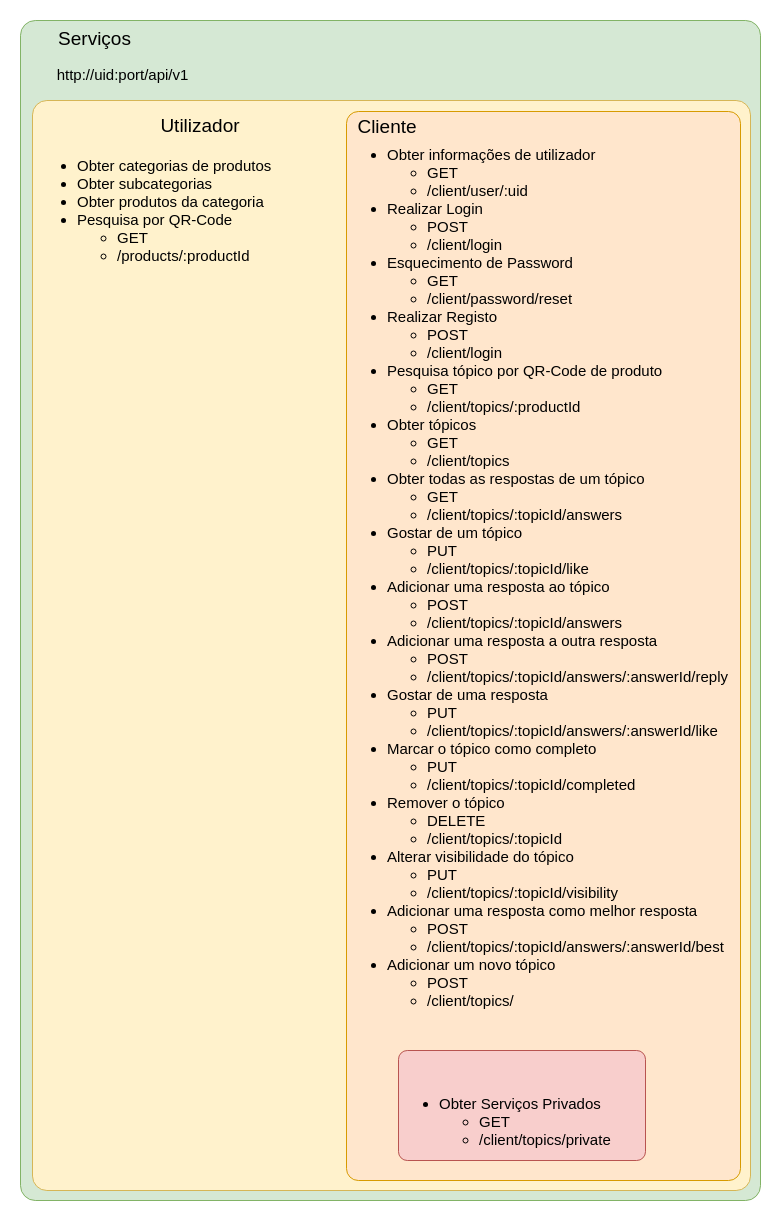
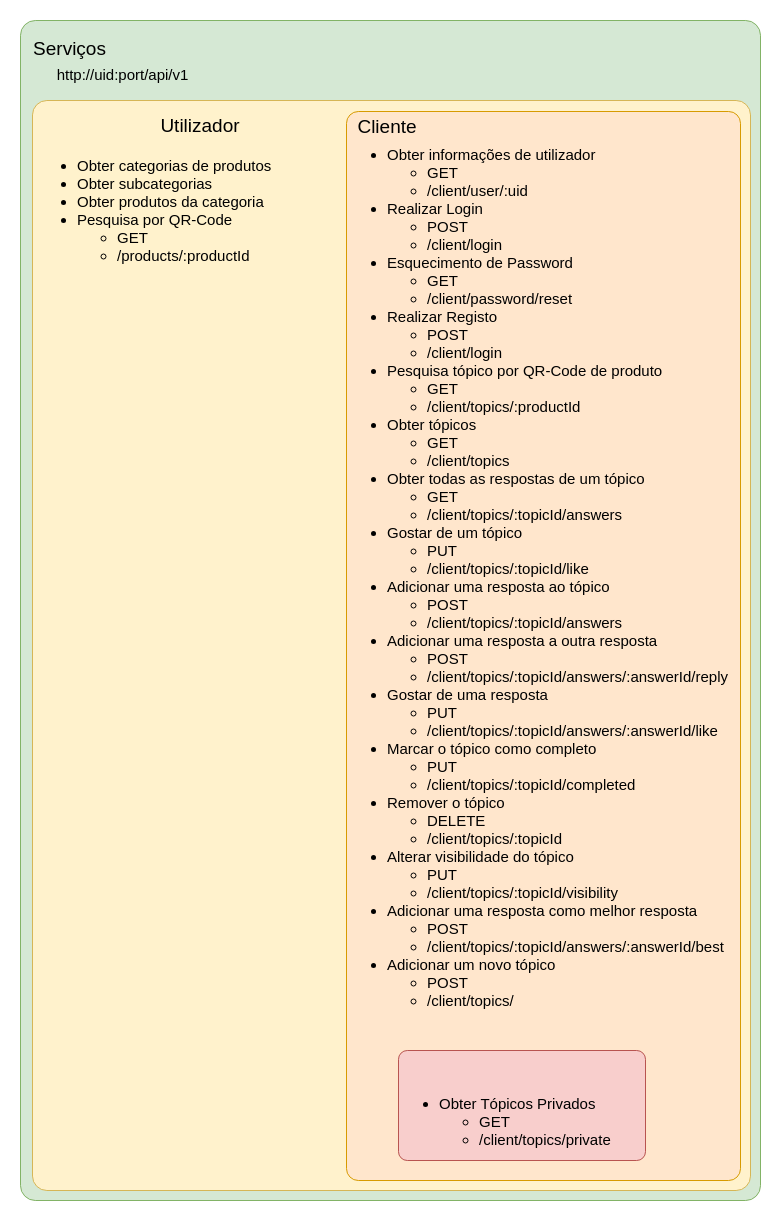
(95, 40) -> (70, 50)
(488, 1108) -> (484, 1108)
